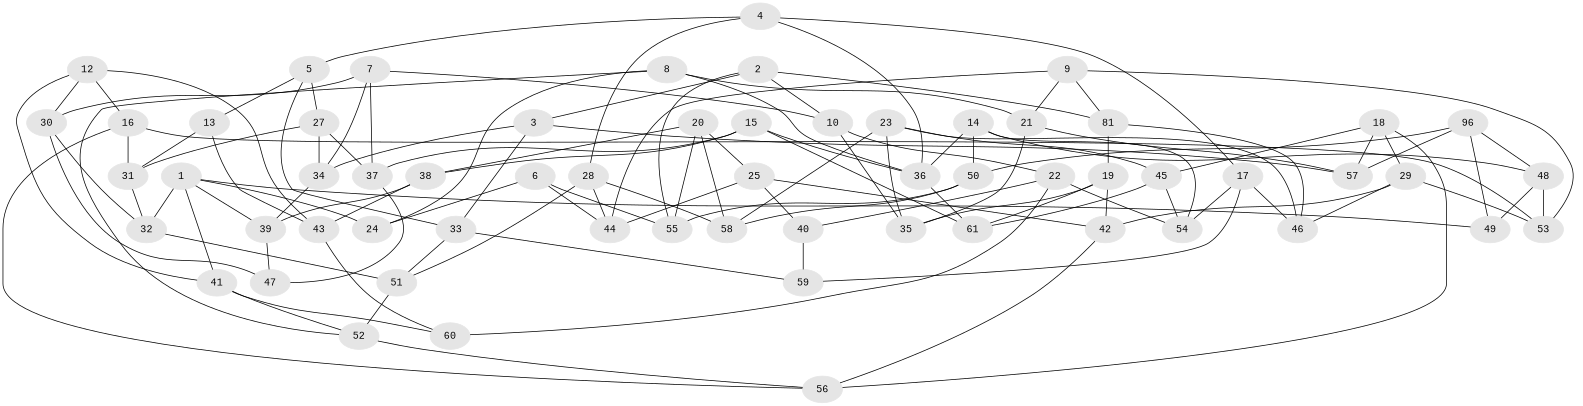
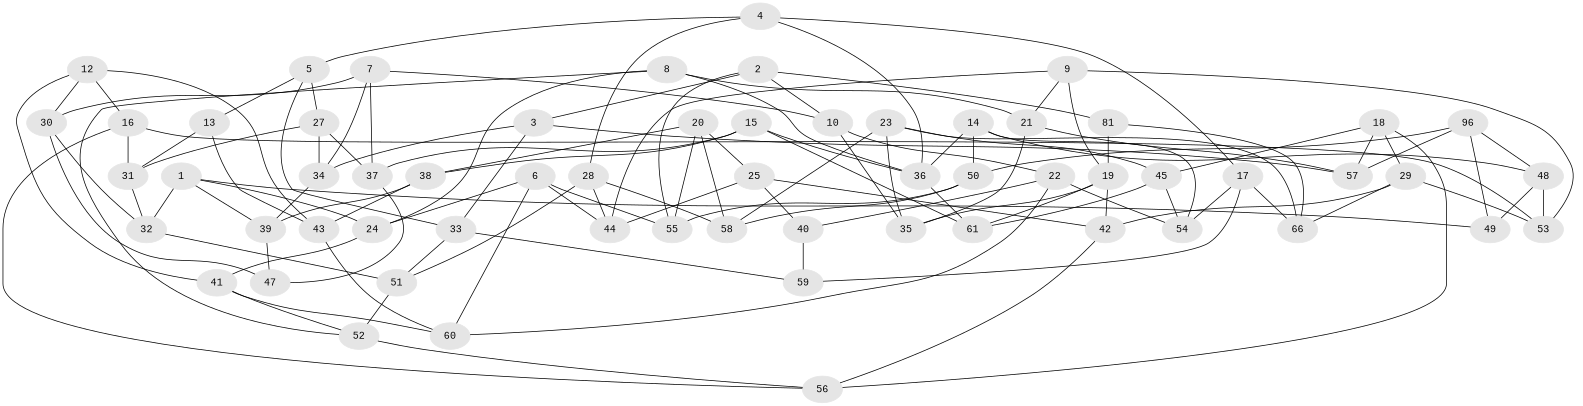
(1088, 96) -> (1078, 126)
(199, 229) -> (295, 256)
(1298, 229) -> (1298, 229)
none -> (493, 256)
